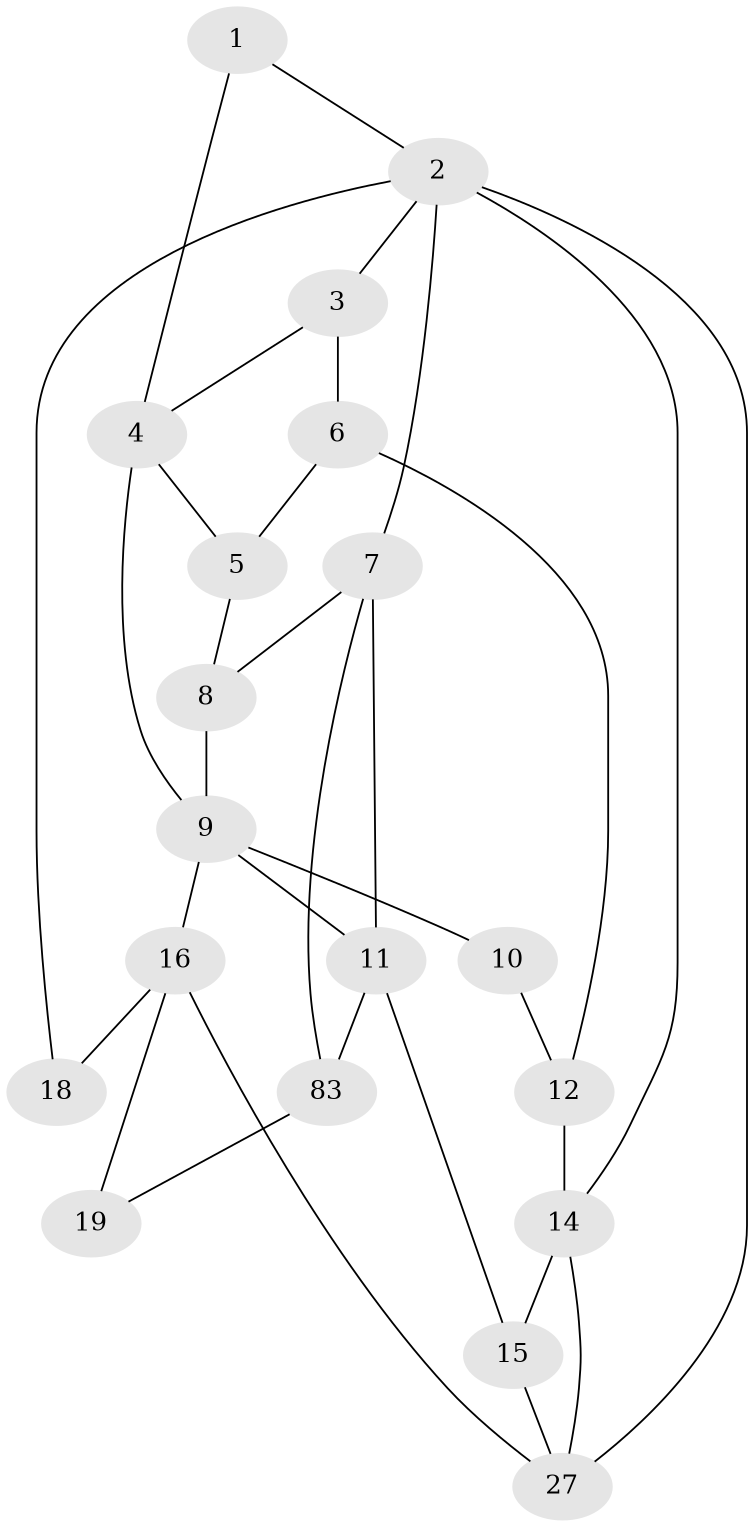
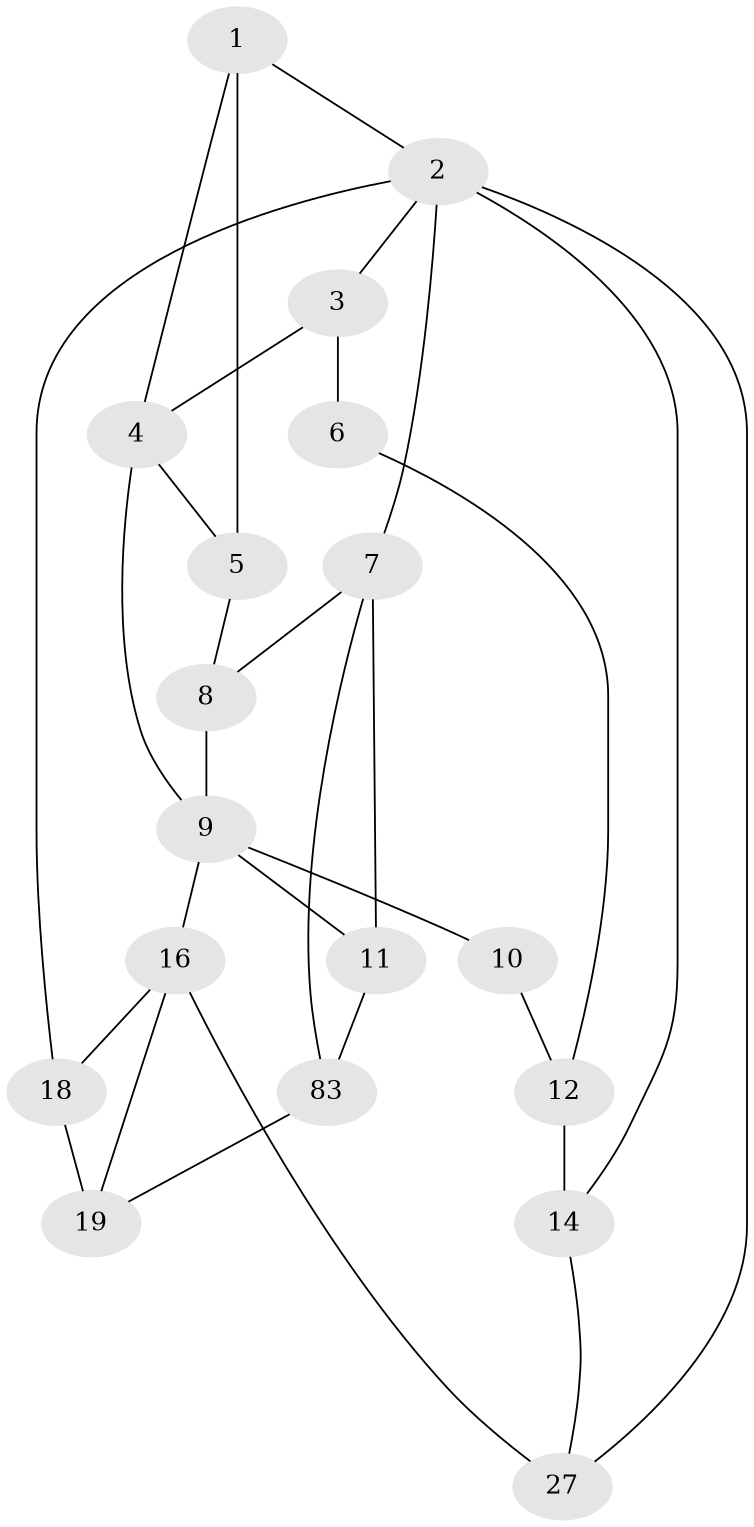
(288, 500) -> (237, 303)
none -> (74, 1158)
(513, 1355) -> none
